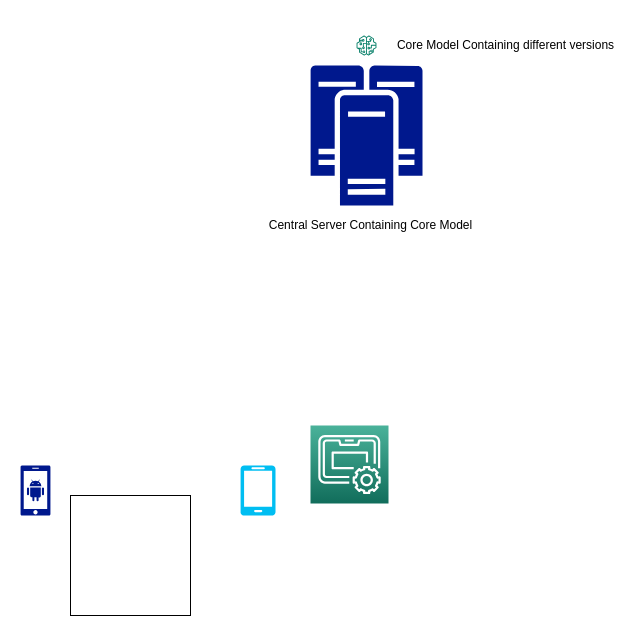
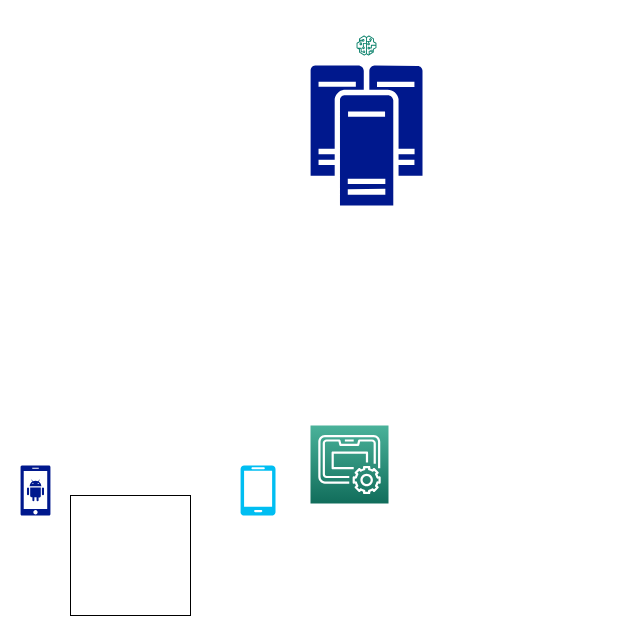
(506, 46) -> none
(371, 226) -> none
